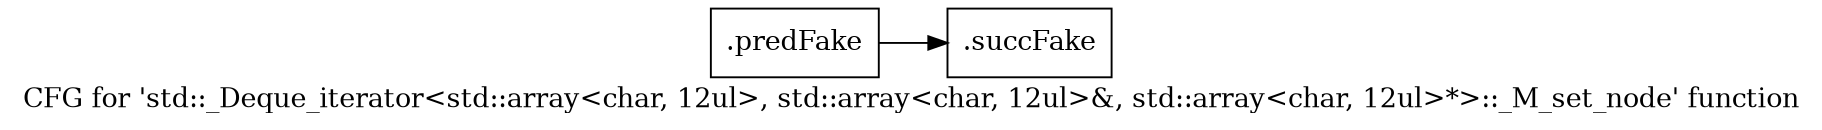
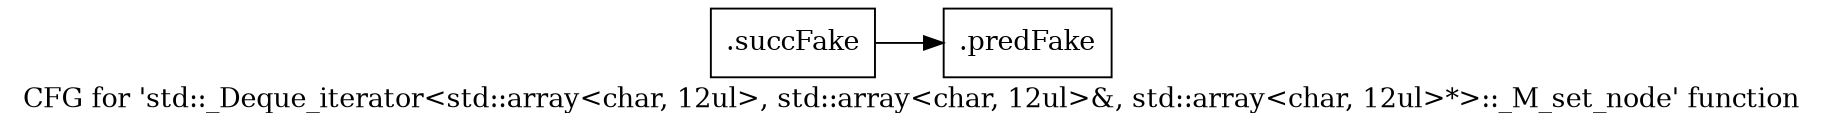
(904, 43) -> (900, 43)
